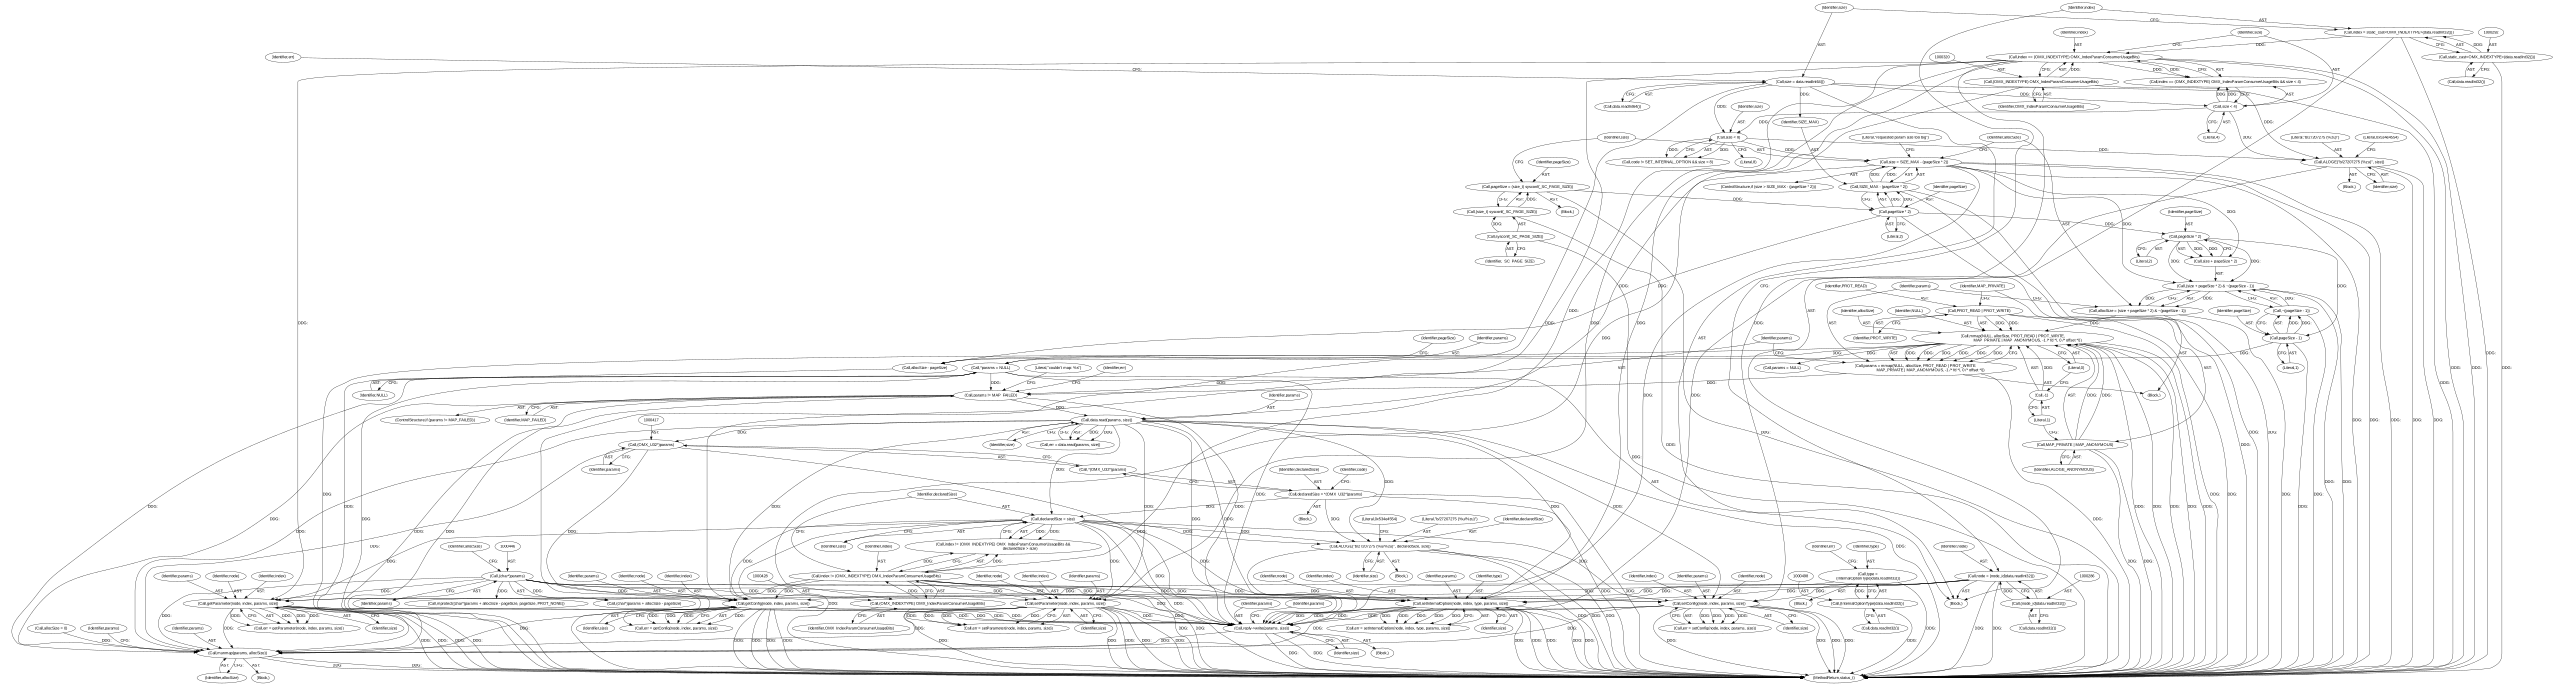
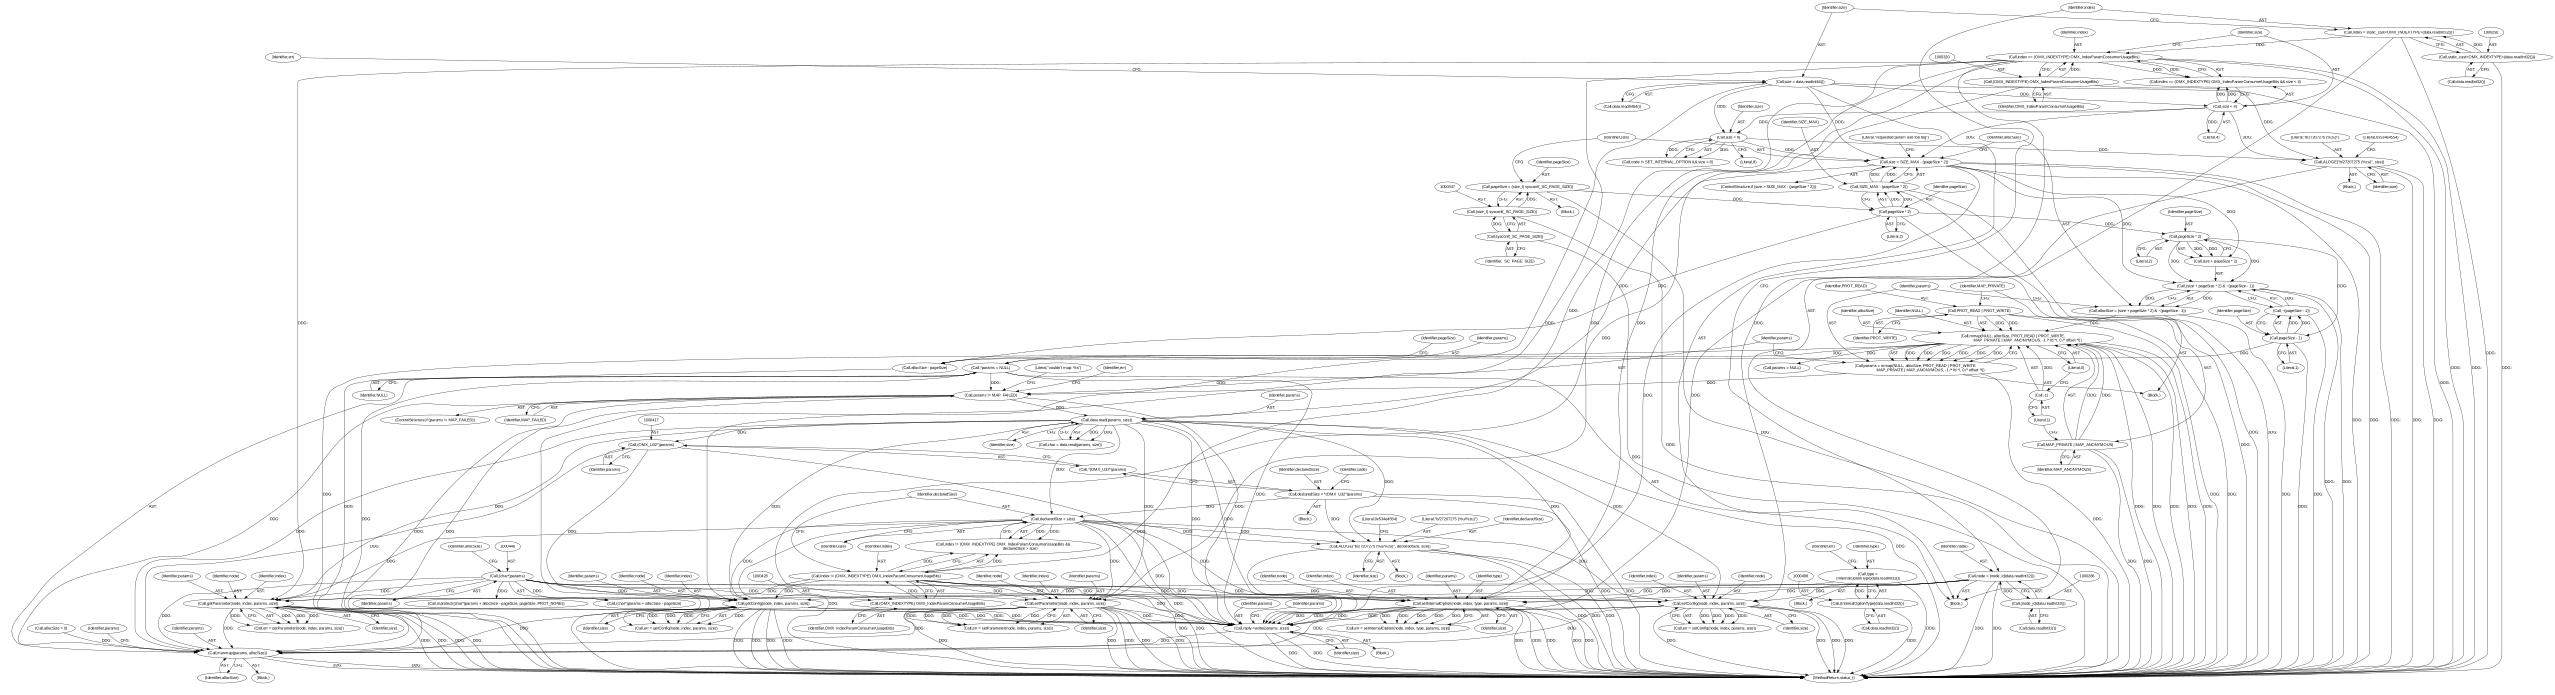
(1800, 101) -> (1836, 128)
none -> (2062, 118)
(2214, 122) -> (2214, 122)
(1910, 175) -> (1910, 175)
none -> (1448, 187)
none -> (1505, 223)
none -> (672, 434)
(1070, 445) -> (1070, 445)
(2064, 470) -> (2064, 470)
(153, 507) -> (153, 507)
